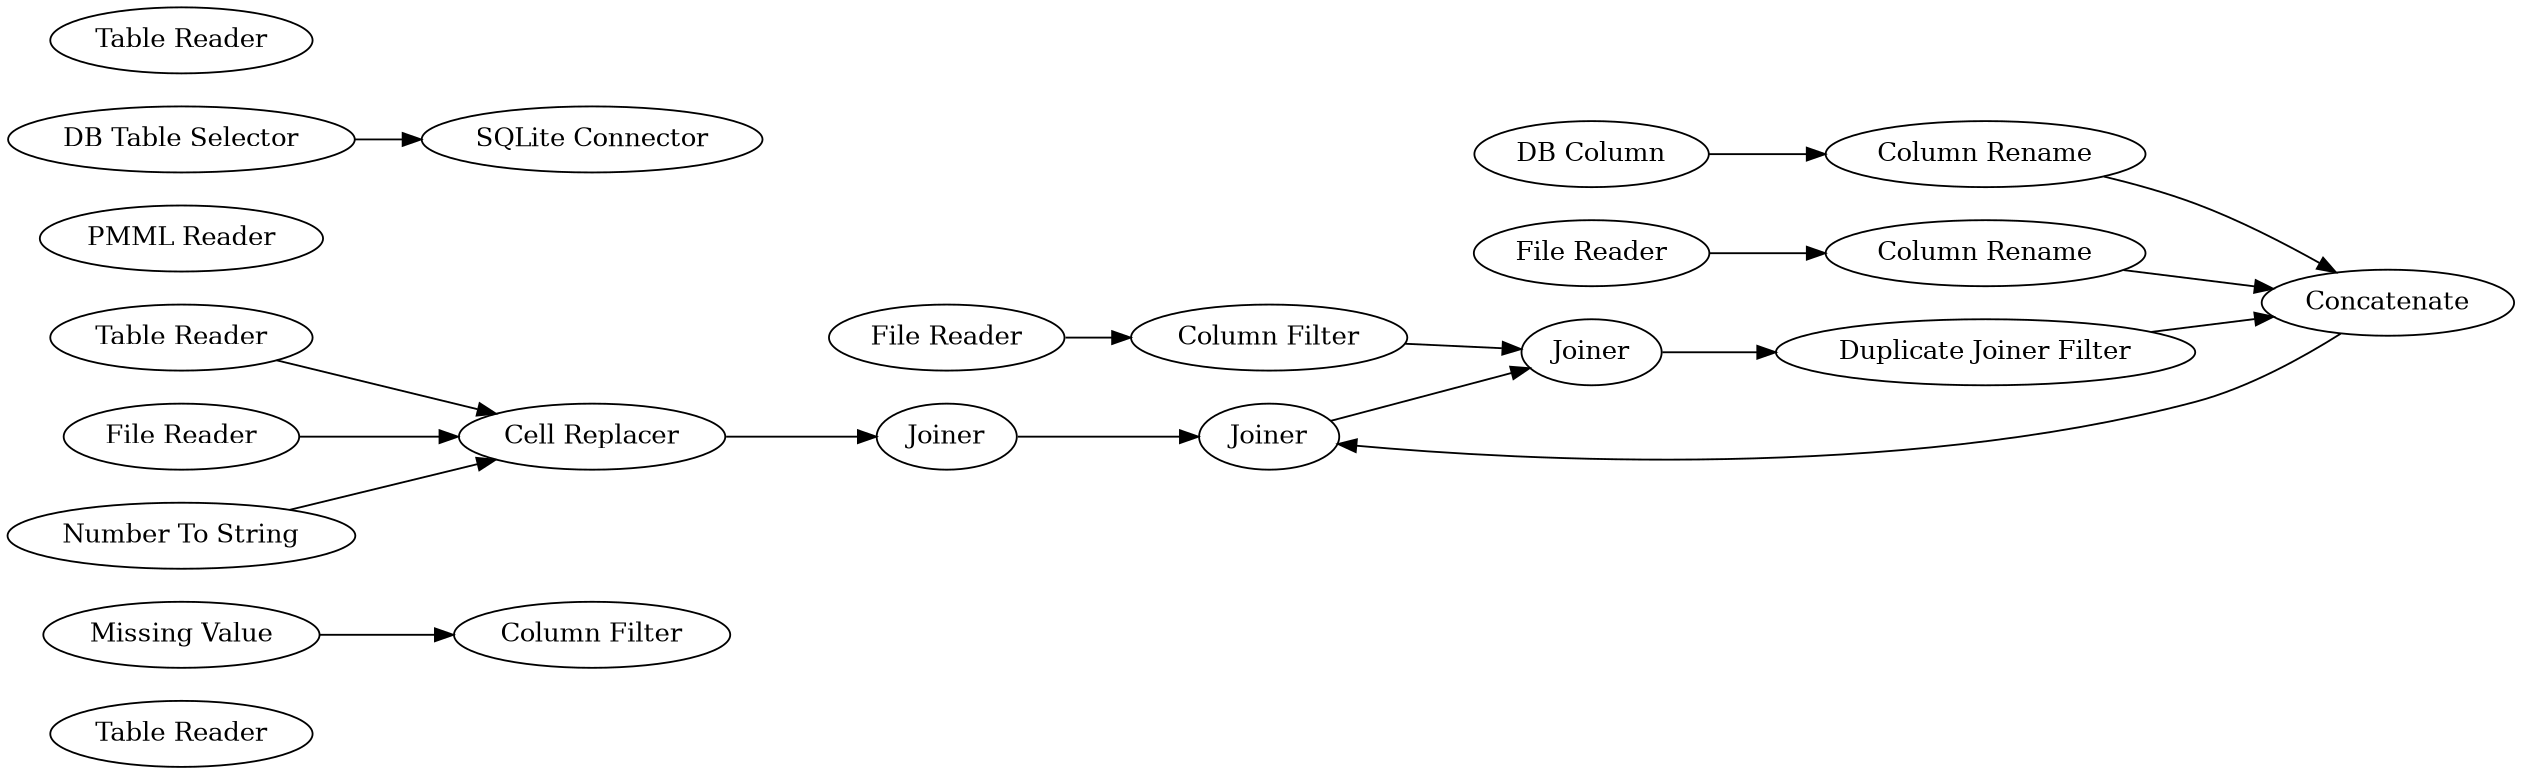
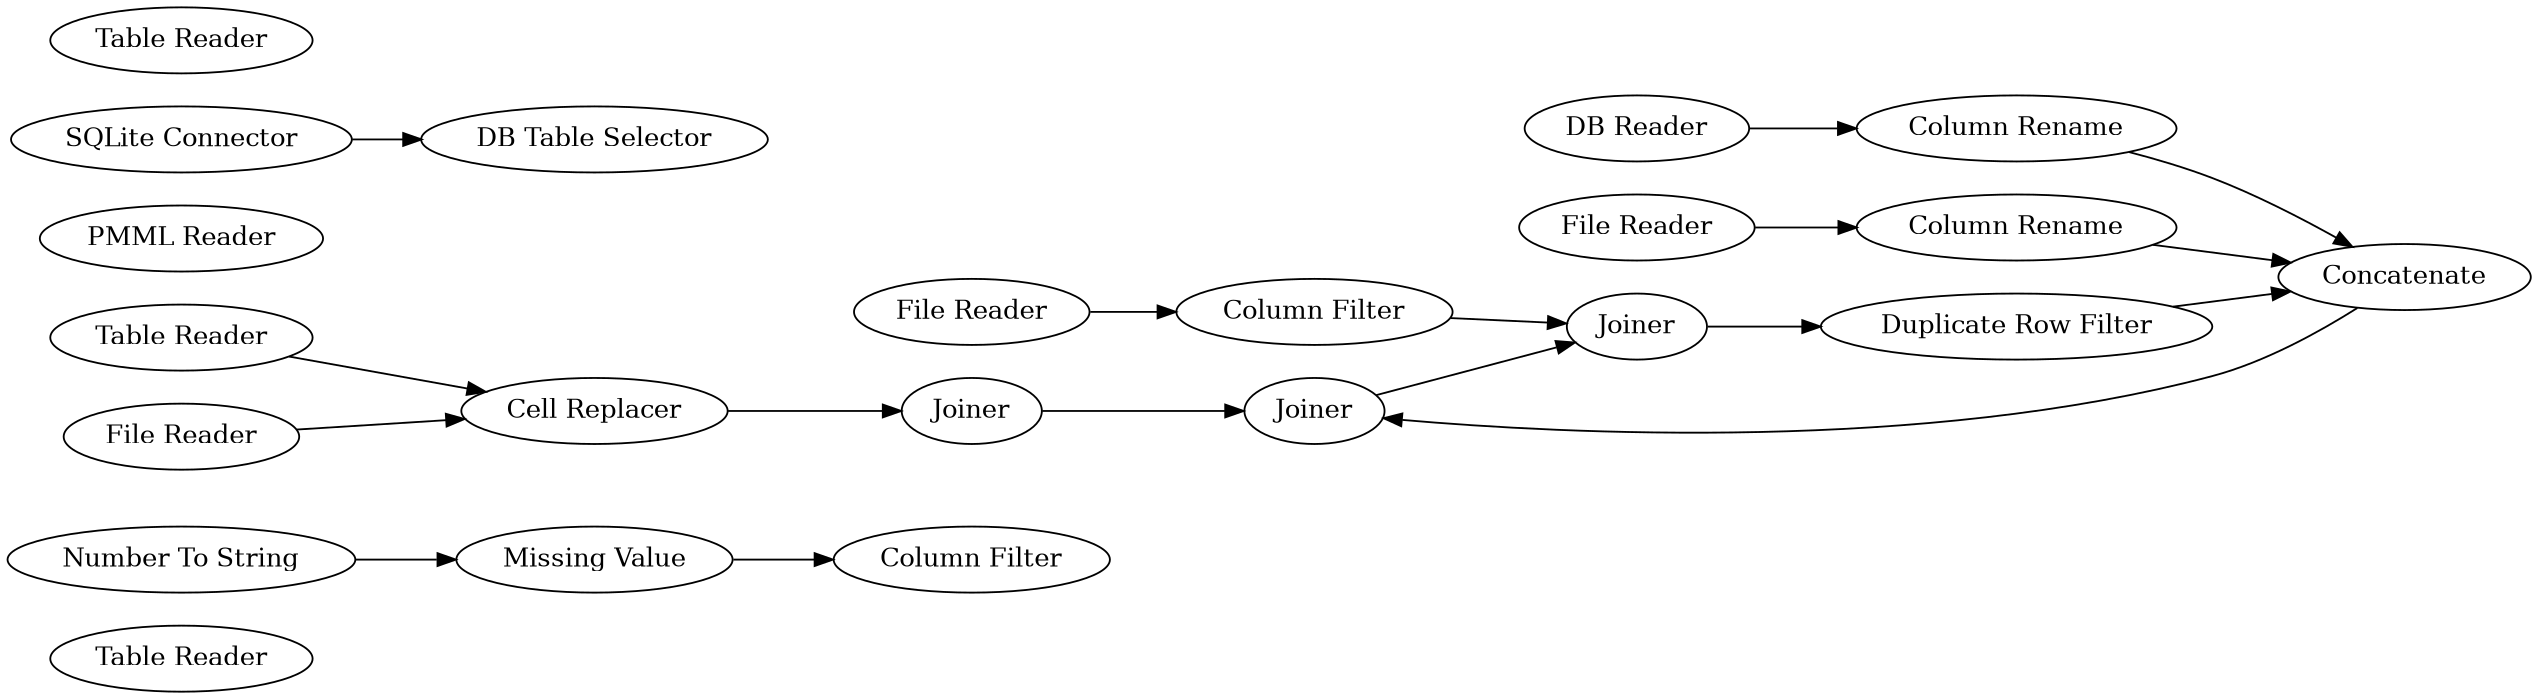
(379, 139) -> (378, 139)
(1592, 154) -> (1637, 128)
(1986, 352) -> (2017, 327)
(383, 487) -> (396, 560)
